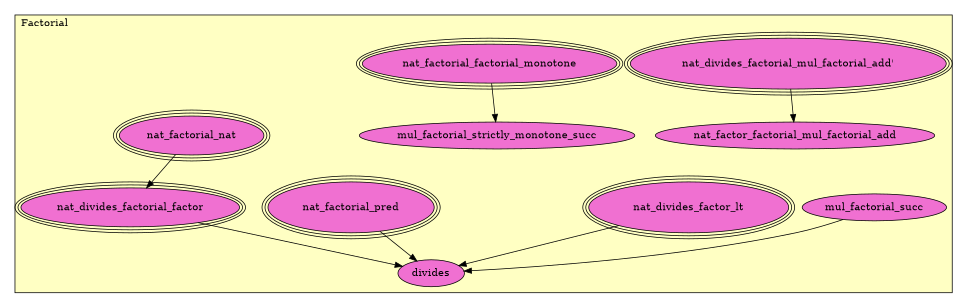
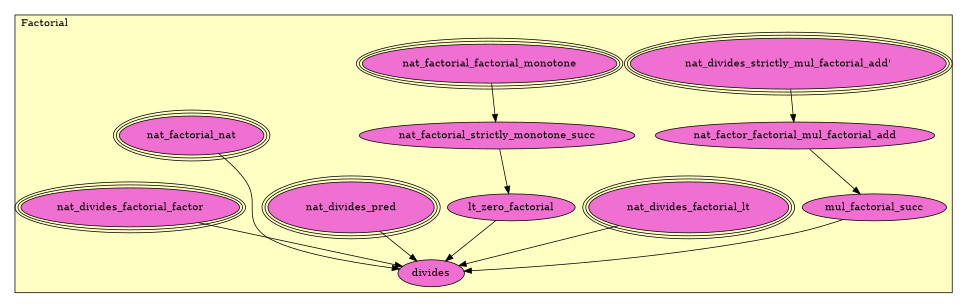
(788, 64) -> (788, 64)
(497, 135) -> (497, 135)
(164, 168) -> (290, 247)
none -> (832, 169)
(351, 207) -> (351, 207)
none -> (511, 207)
(689, 207) -> (689, 207)
